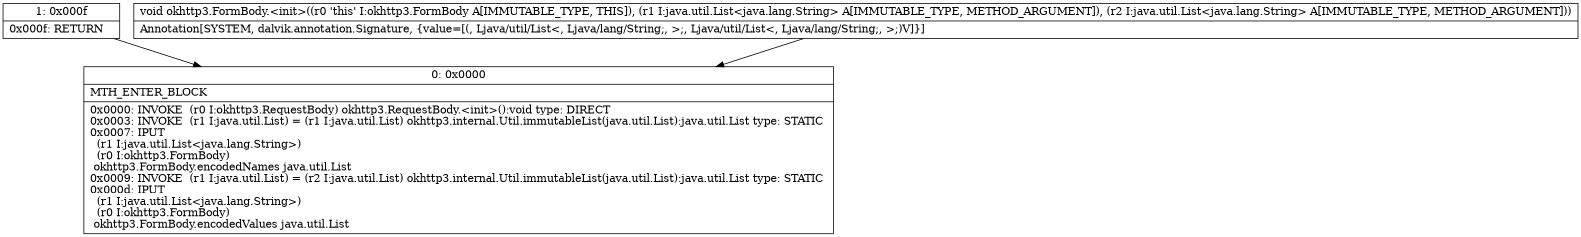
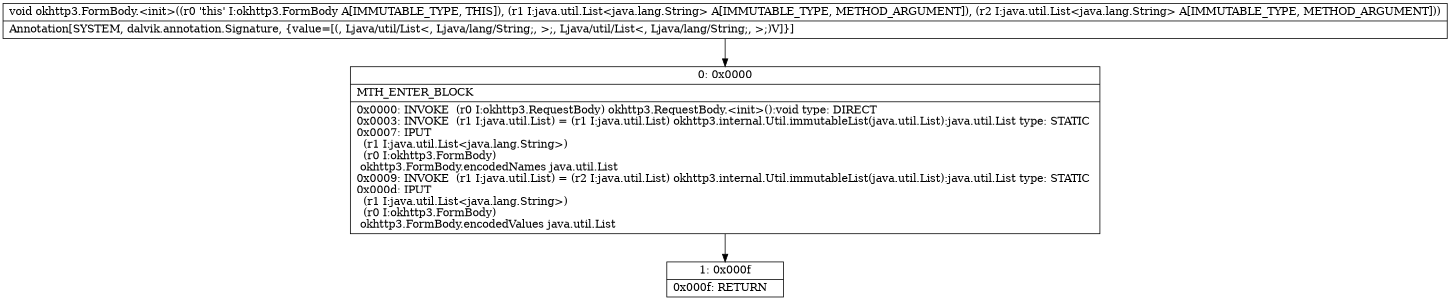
(154, 51) -> (725, 244)
